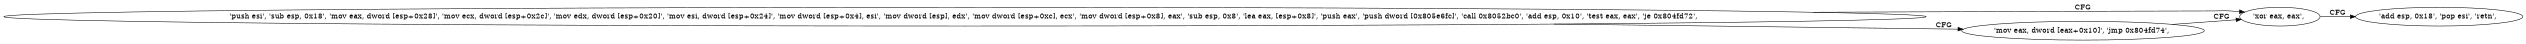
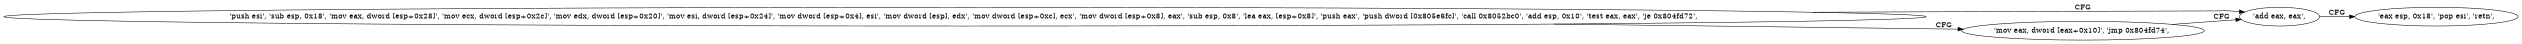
(2280, 17) -> (2280, 17)
(2439, 17) -> (2437, 17)
